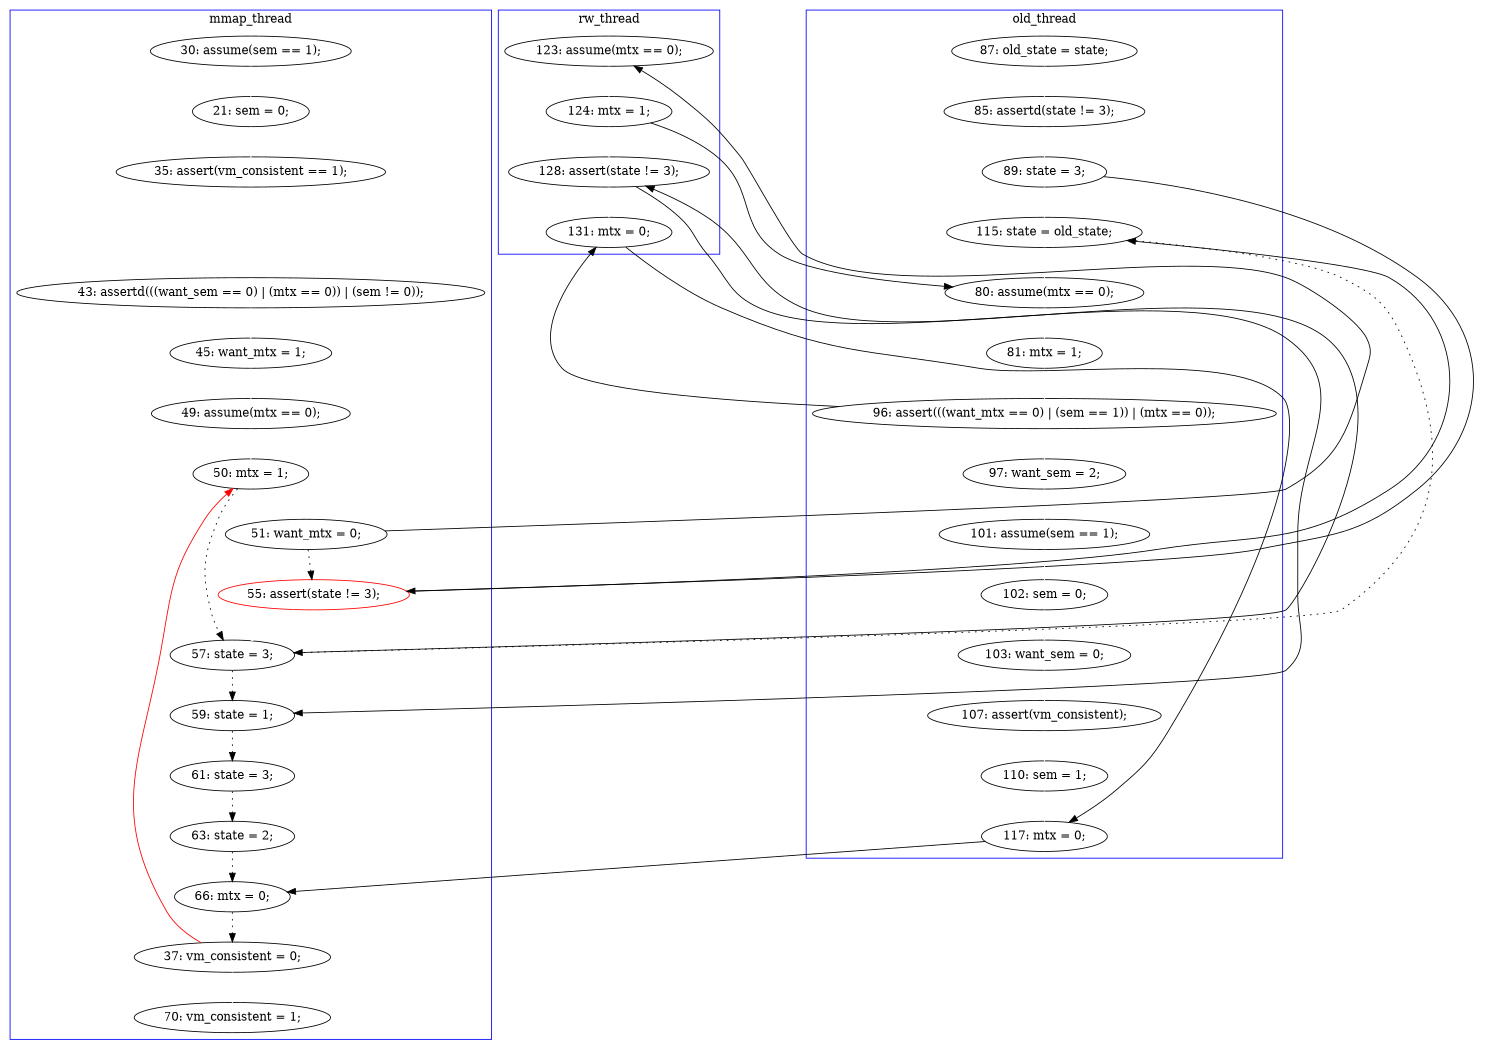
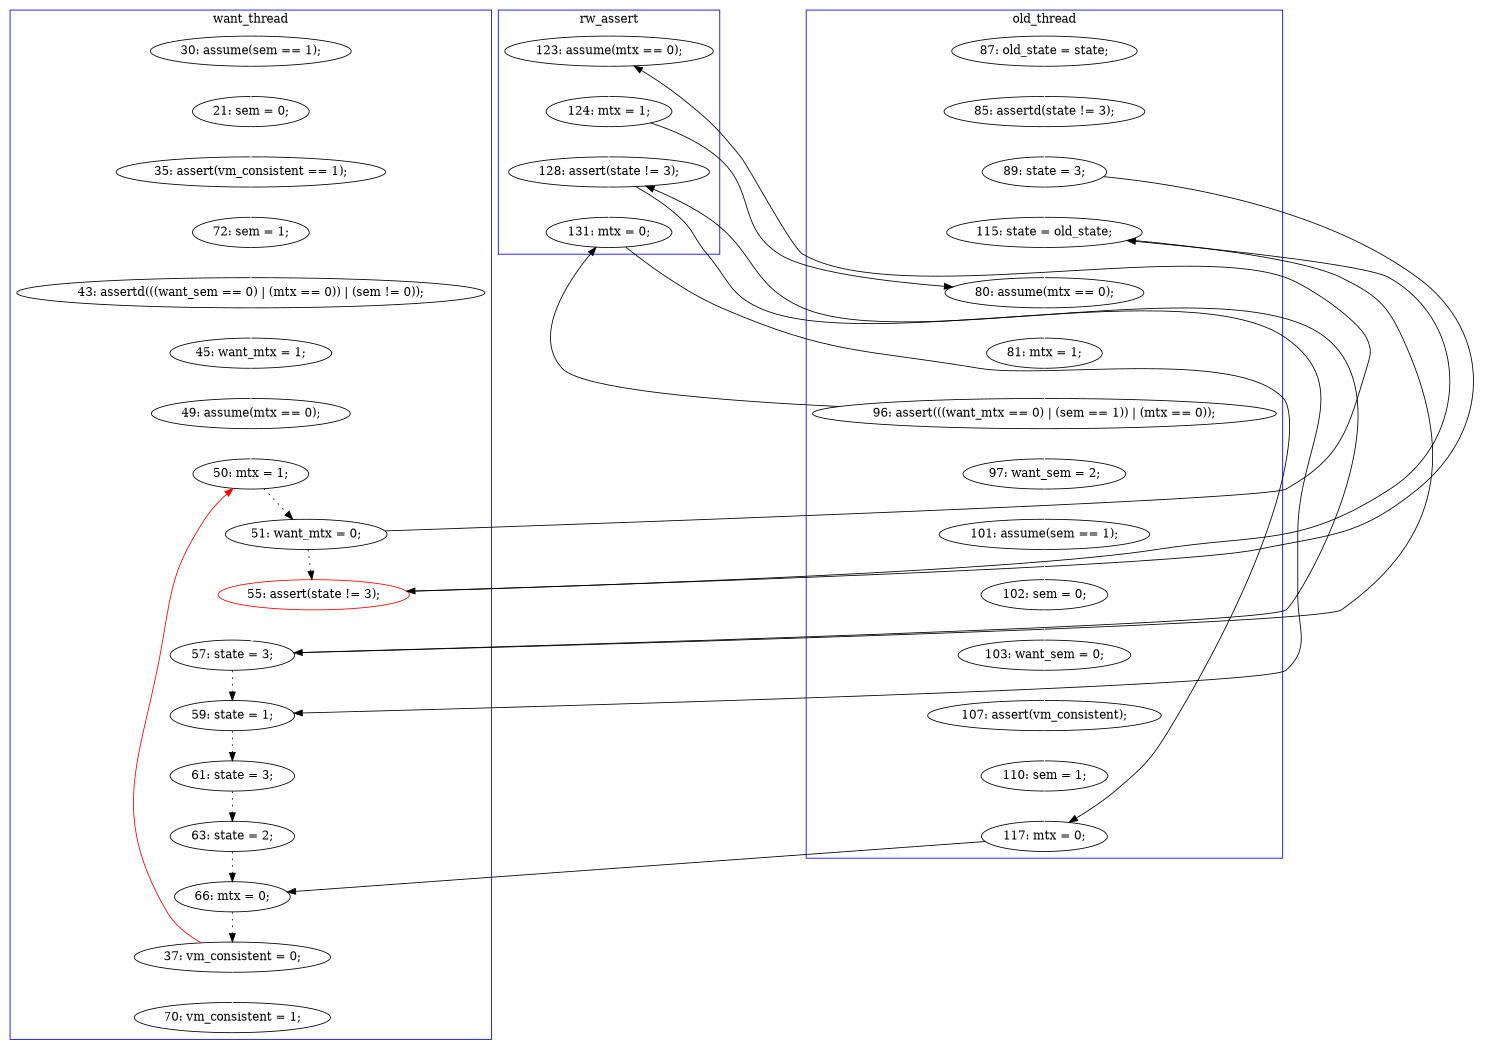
(251, 20) -> (251, 20)
(609, 20) -> (609, 20)
none -> (251, 232)
(206, 558) -> (275, 501)
(1294, 616) -> (1294, 616)
